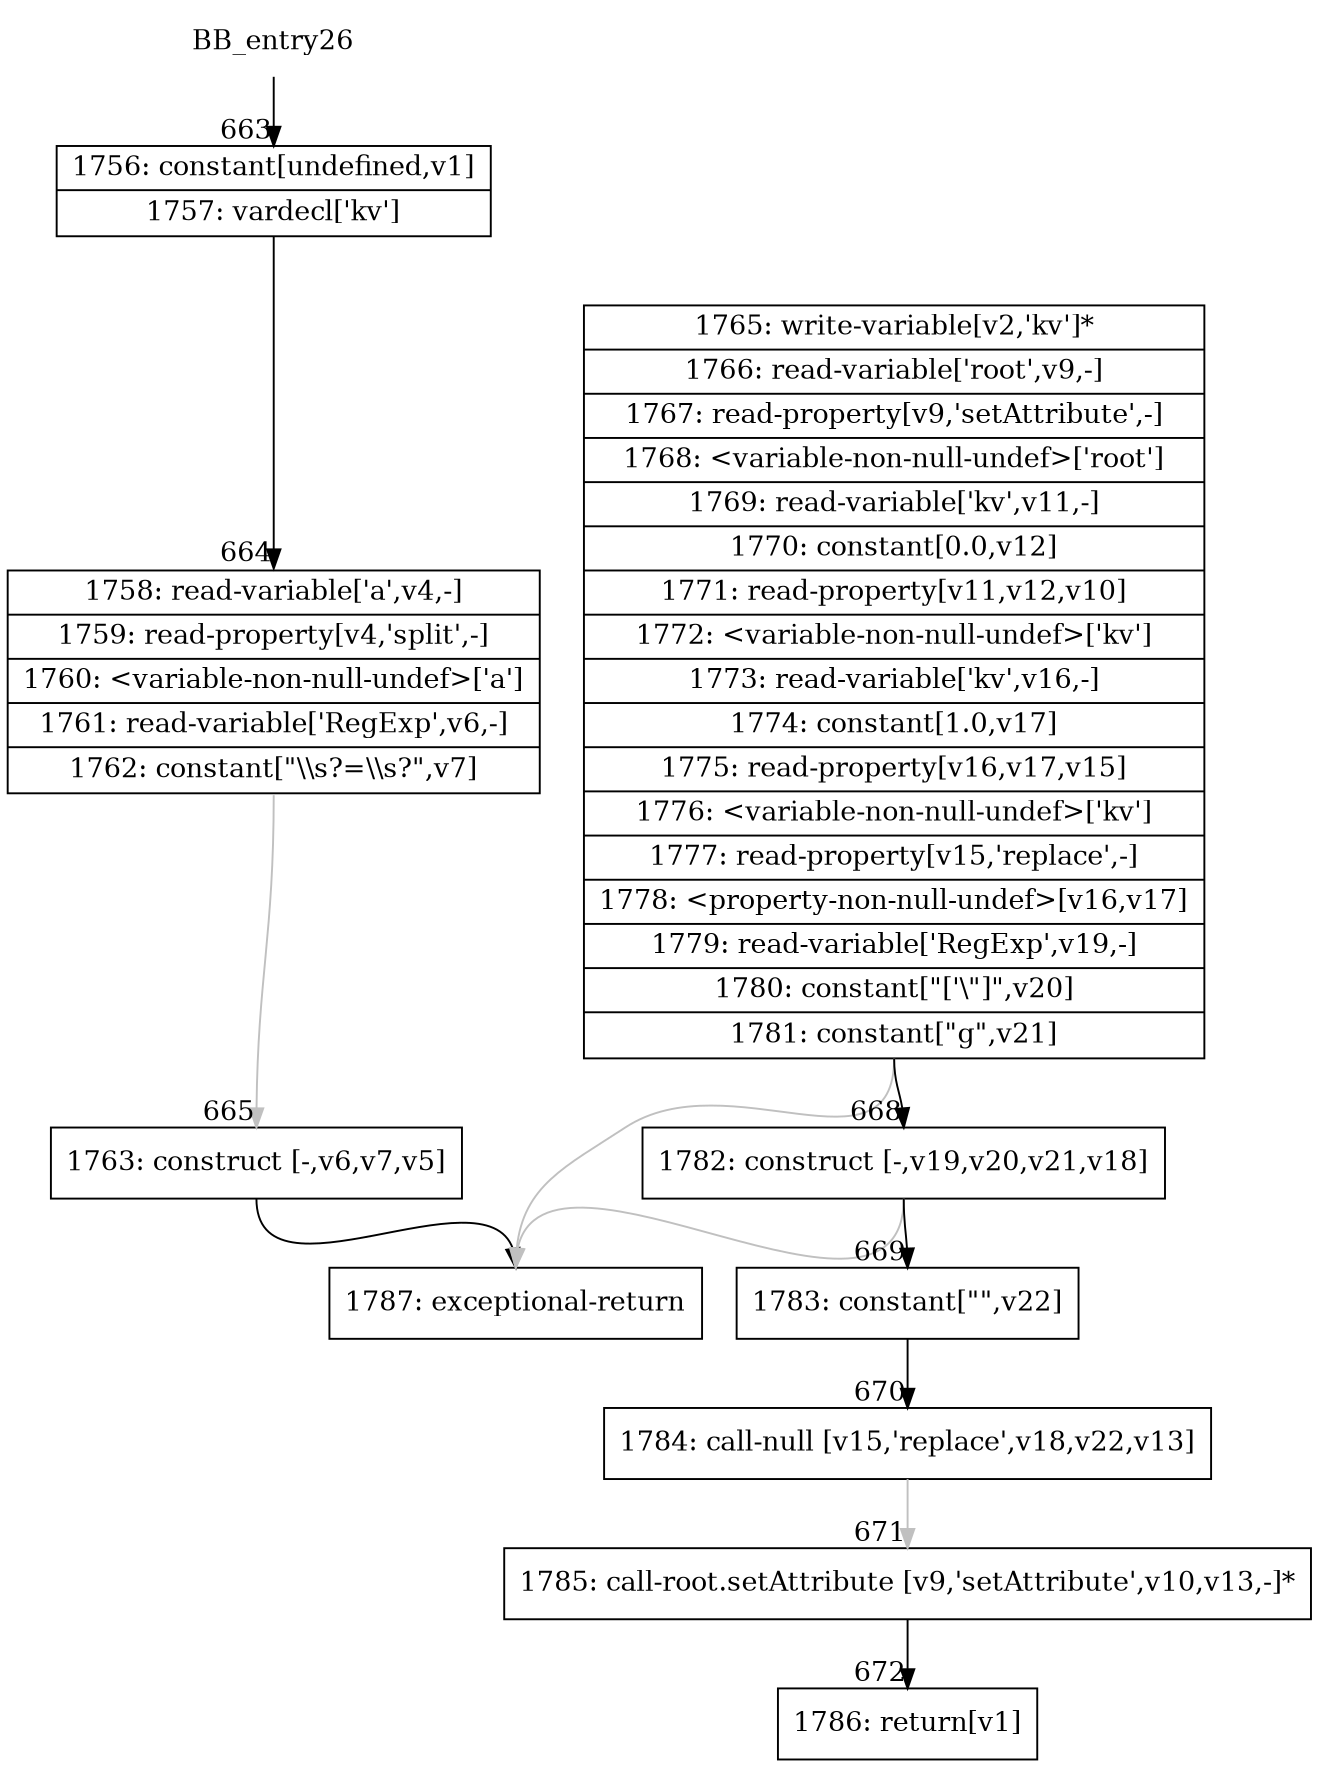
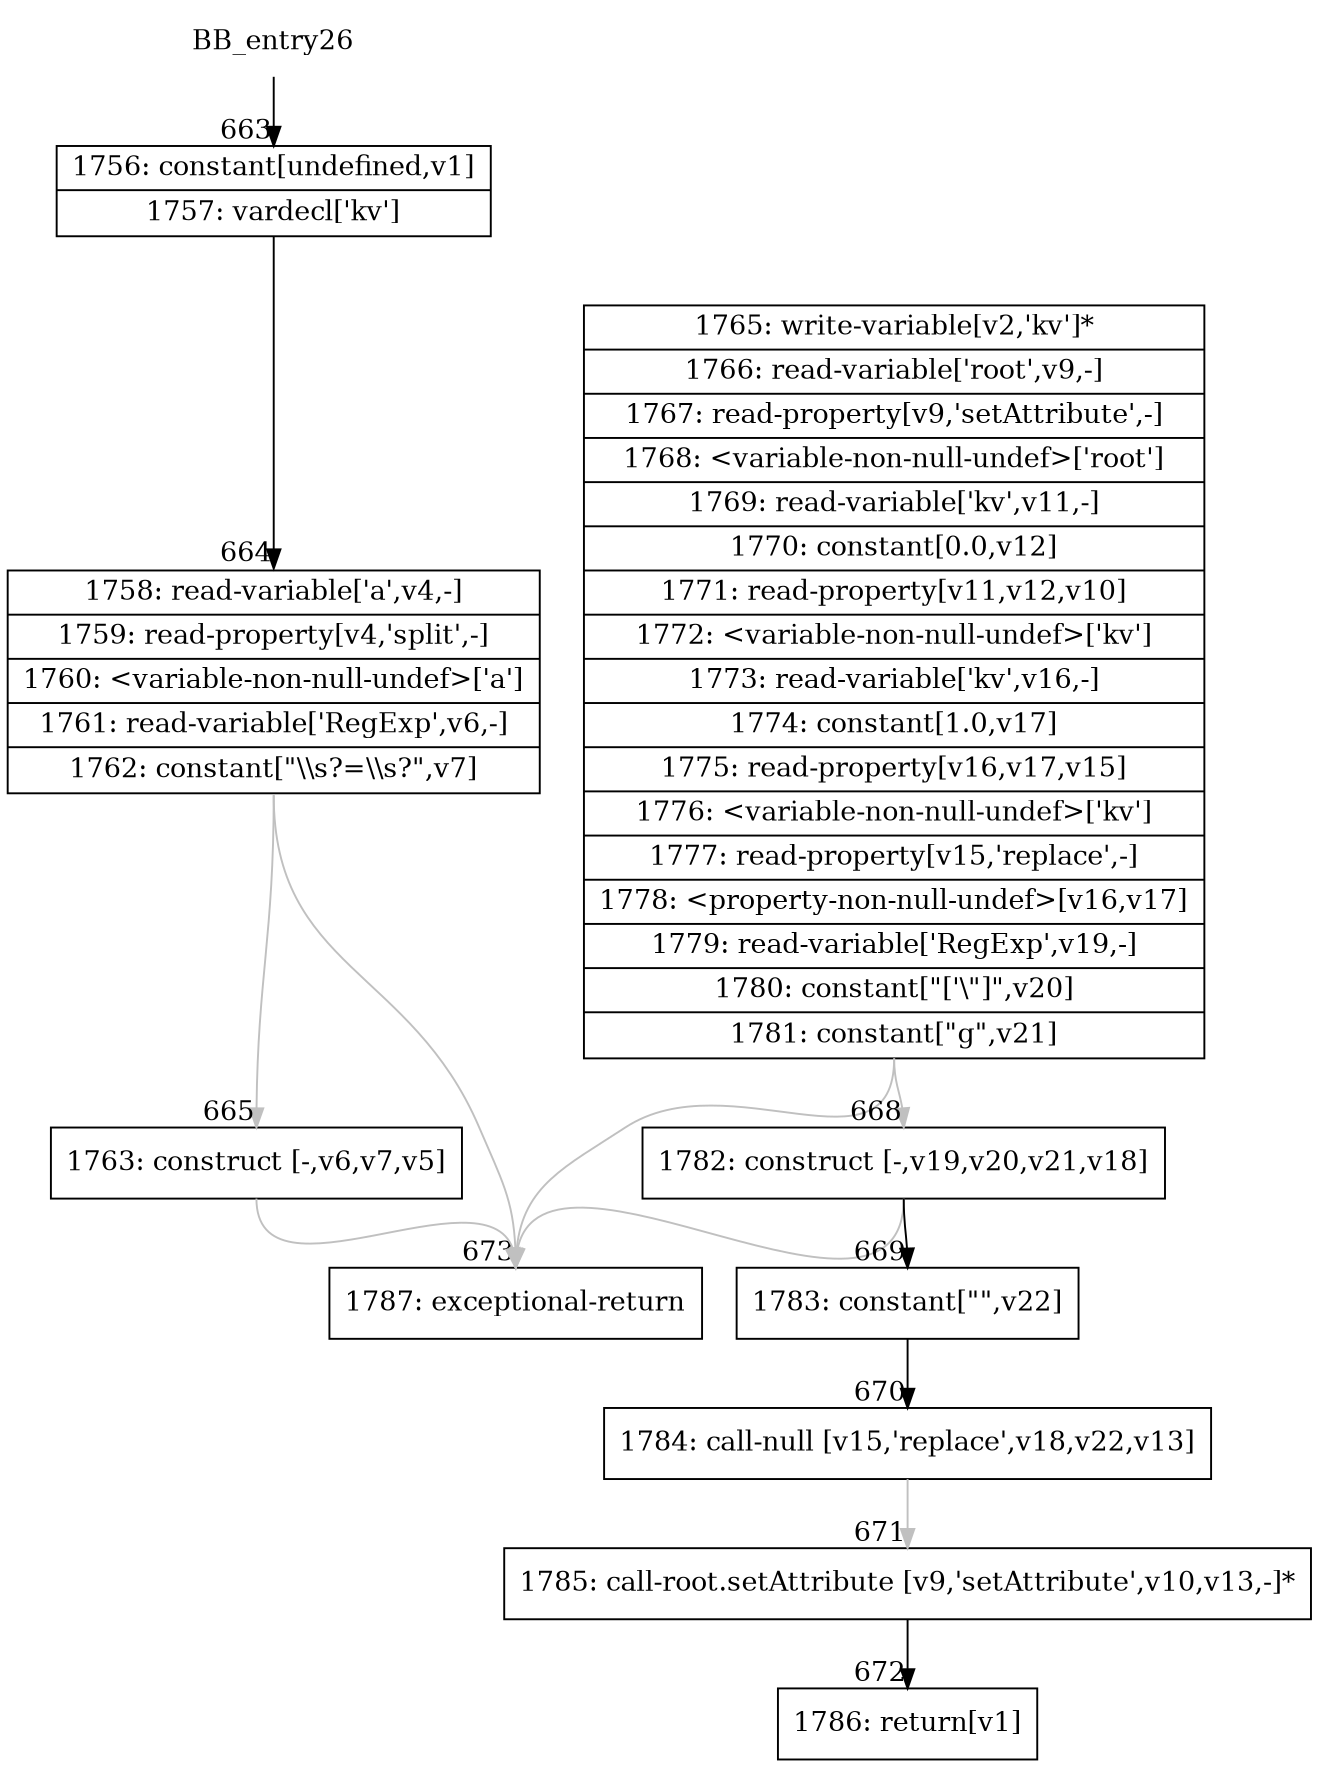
none -> (401, 1015)
(899, 1093) -> (899, 1093)
(377, 1235) -> (377, 1235)
